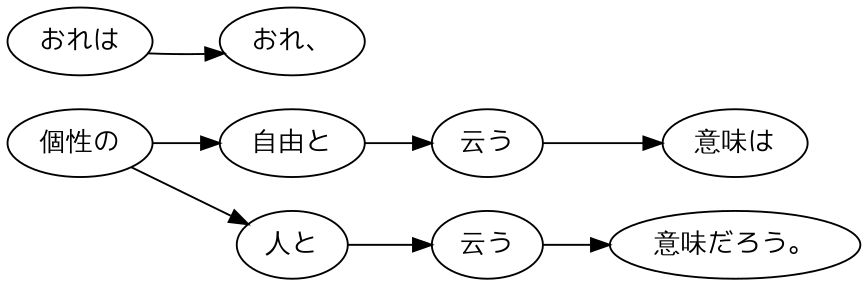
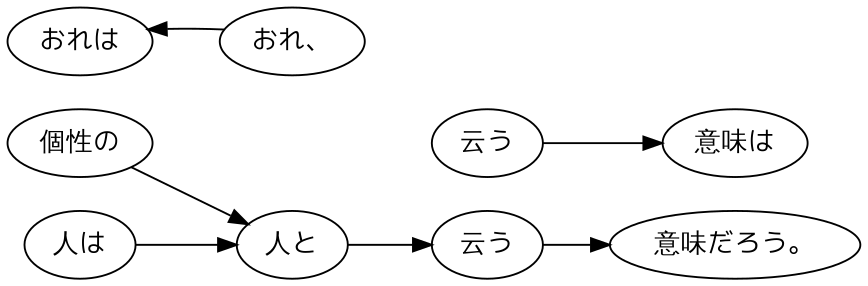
(176, 54) -> (196, 29)
(292, 143) -> none
none -> (80, 245)
